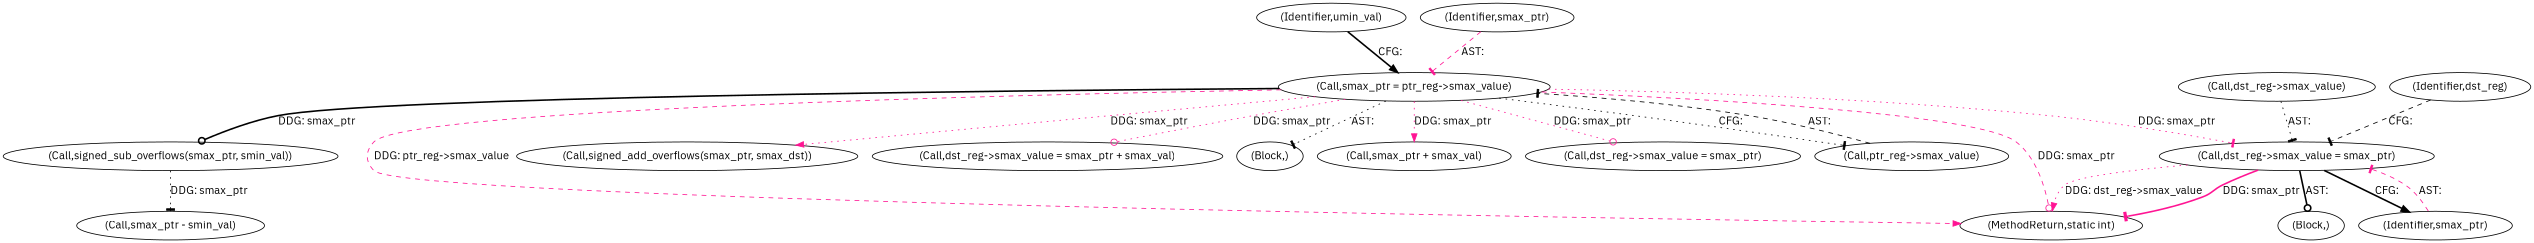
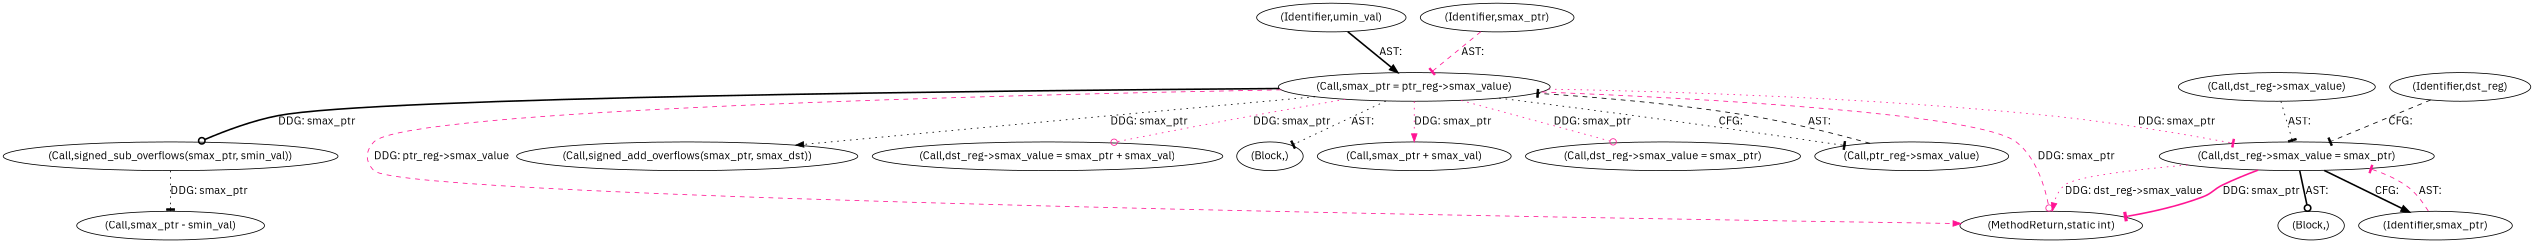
(1392, 52) -> (1392, 52)
(1059, 120) -> (1059, 120)
